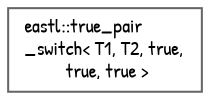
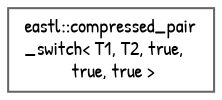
(105, 50) -> (111, 50)
